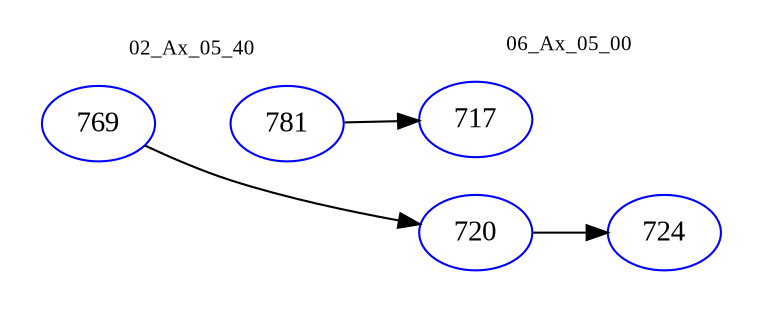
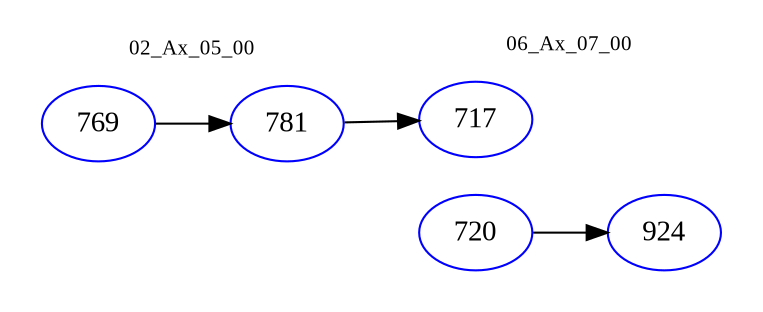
(570, 45) -> (570, 45)
(193, 49) -> (193, 49)
(269, 192) -> (183, 124)
(664, 233) -> (664, 233)
